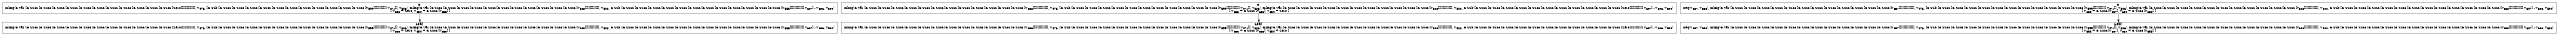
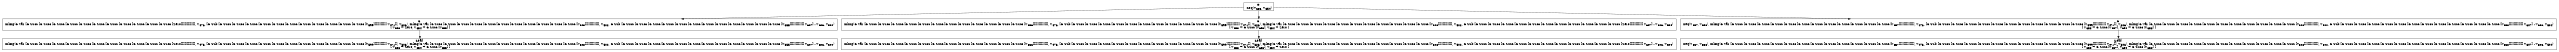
none -> (1259, 7)
